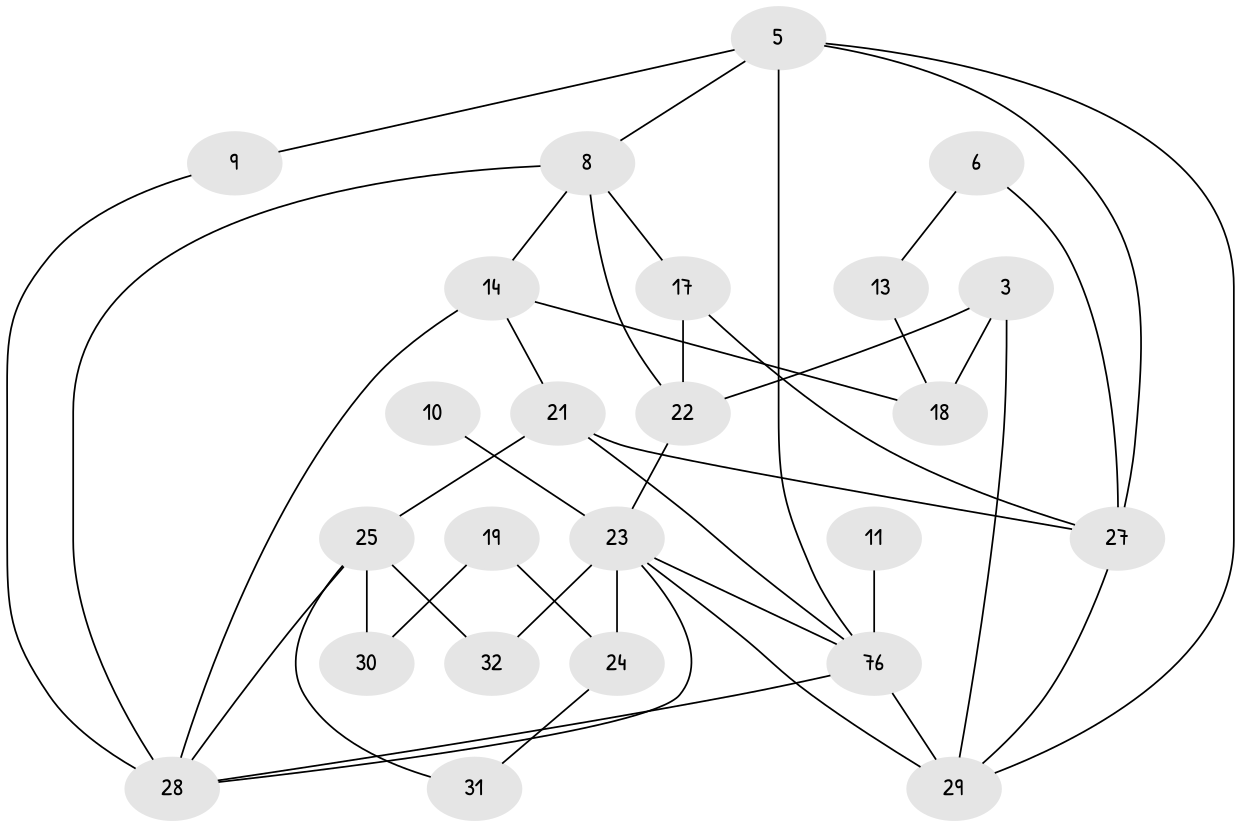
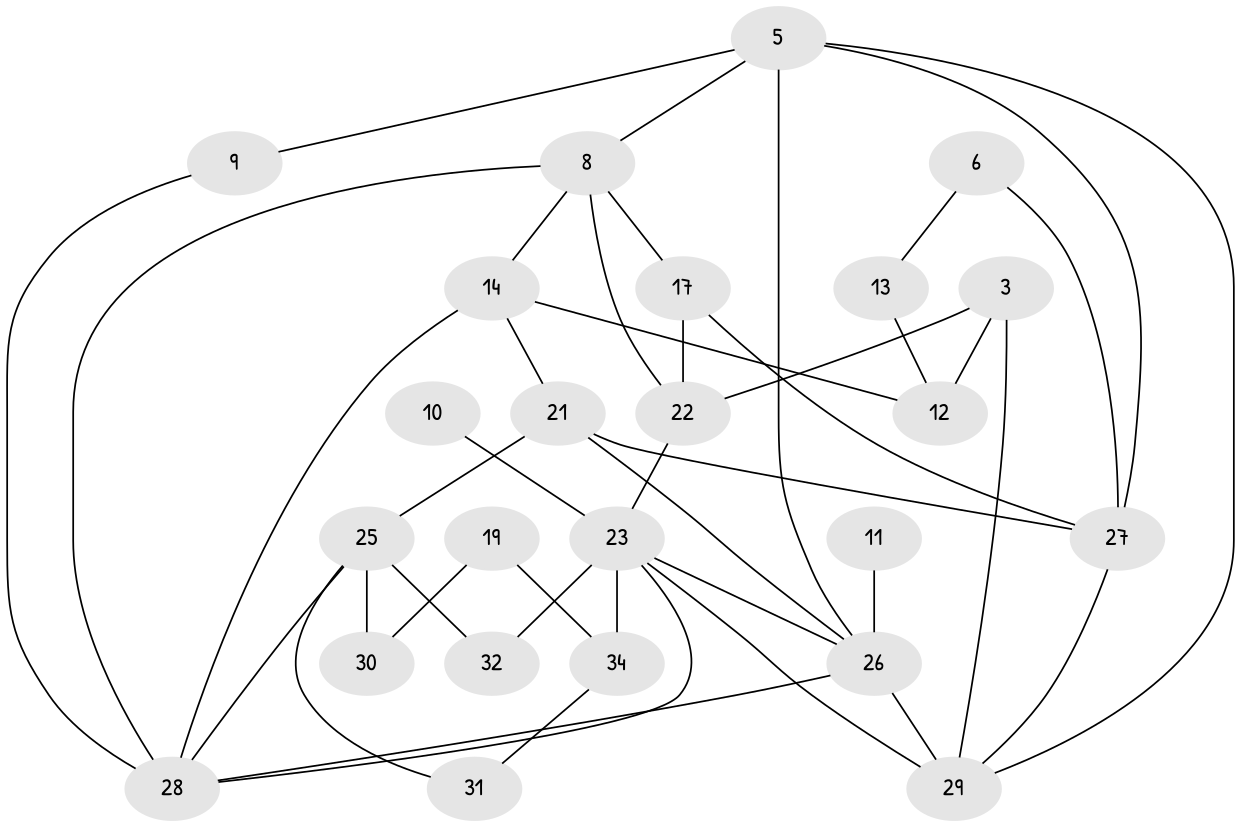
(940, 414) -> (940, 414)
(617, 664) -> (617, 664)
(874, 664) -> (874, 664)
